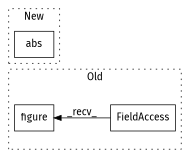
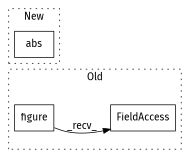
(86, 118) -> (78, 133)
